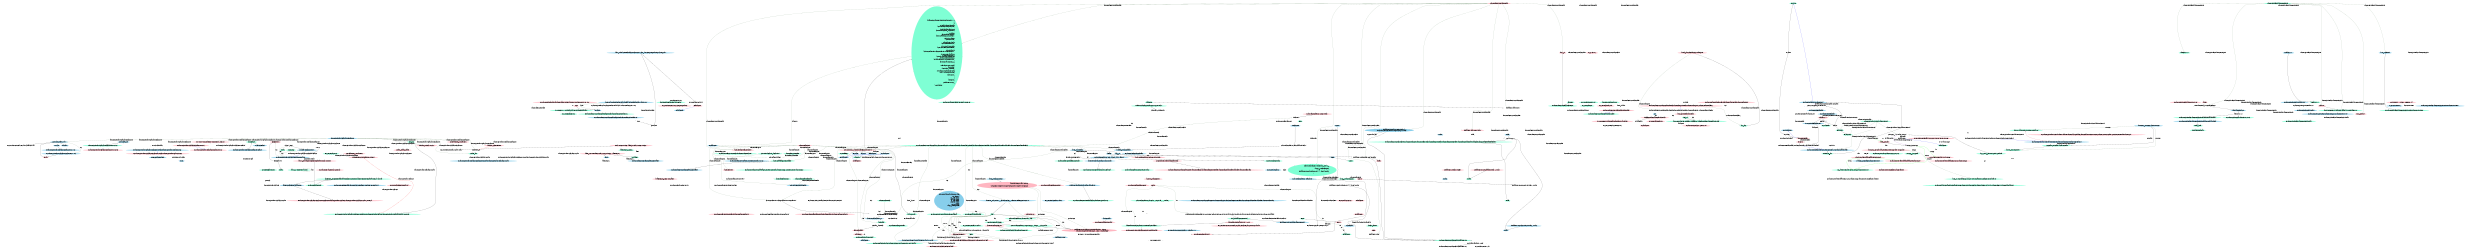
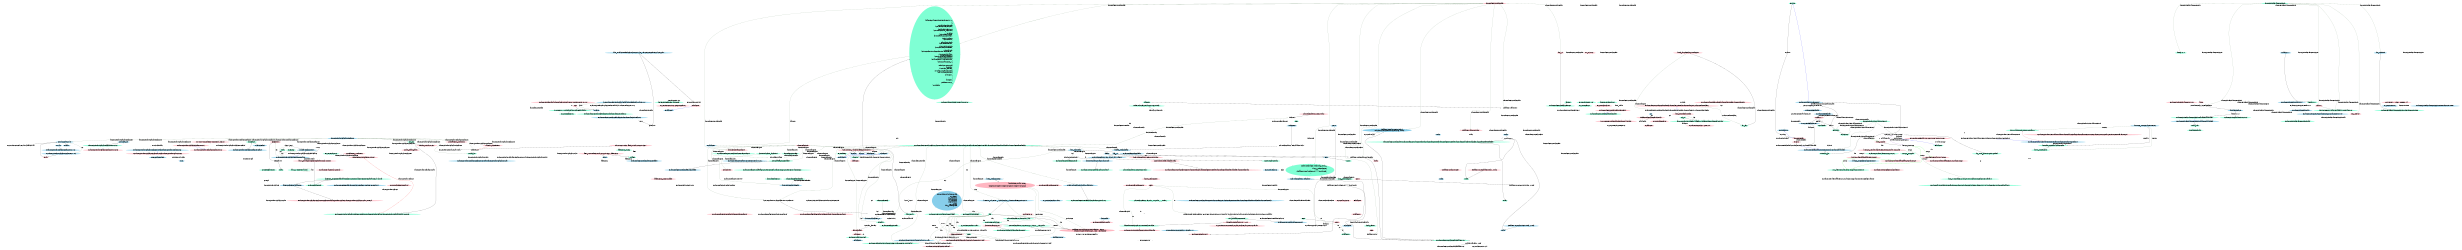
(888, 170) -> (886, 170)
